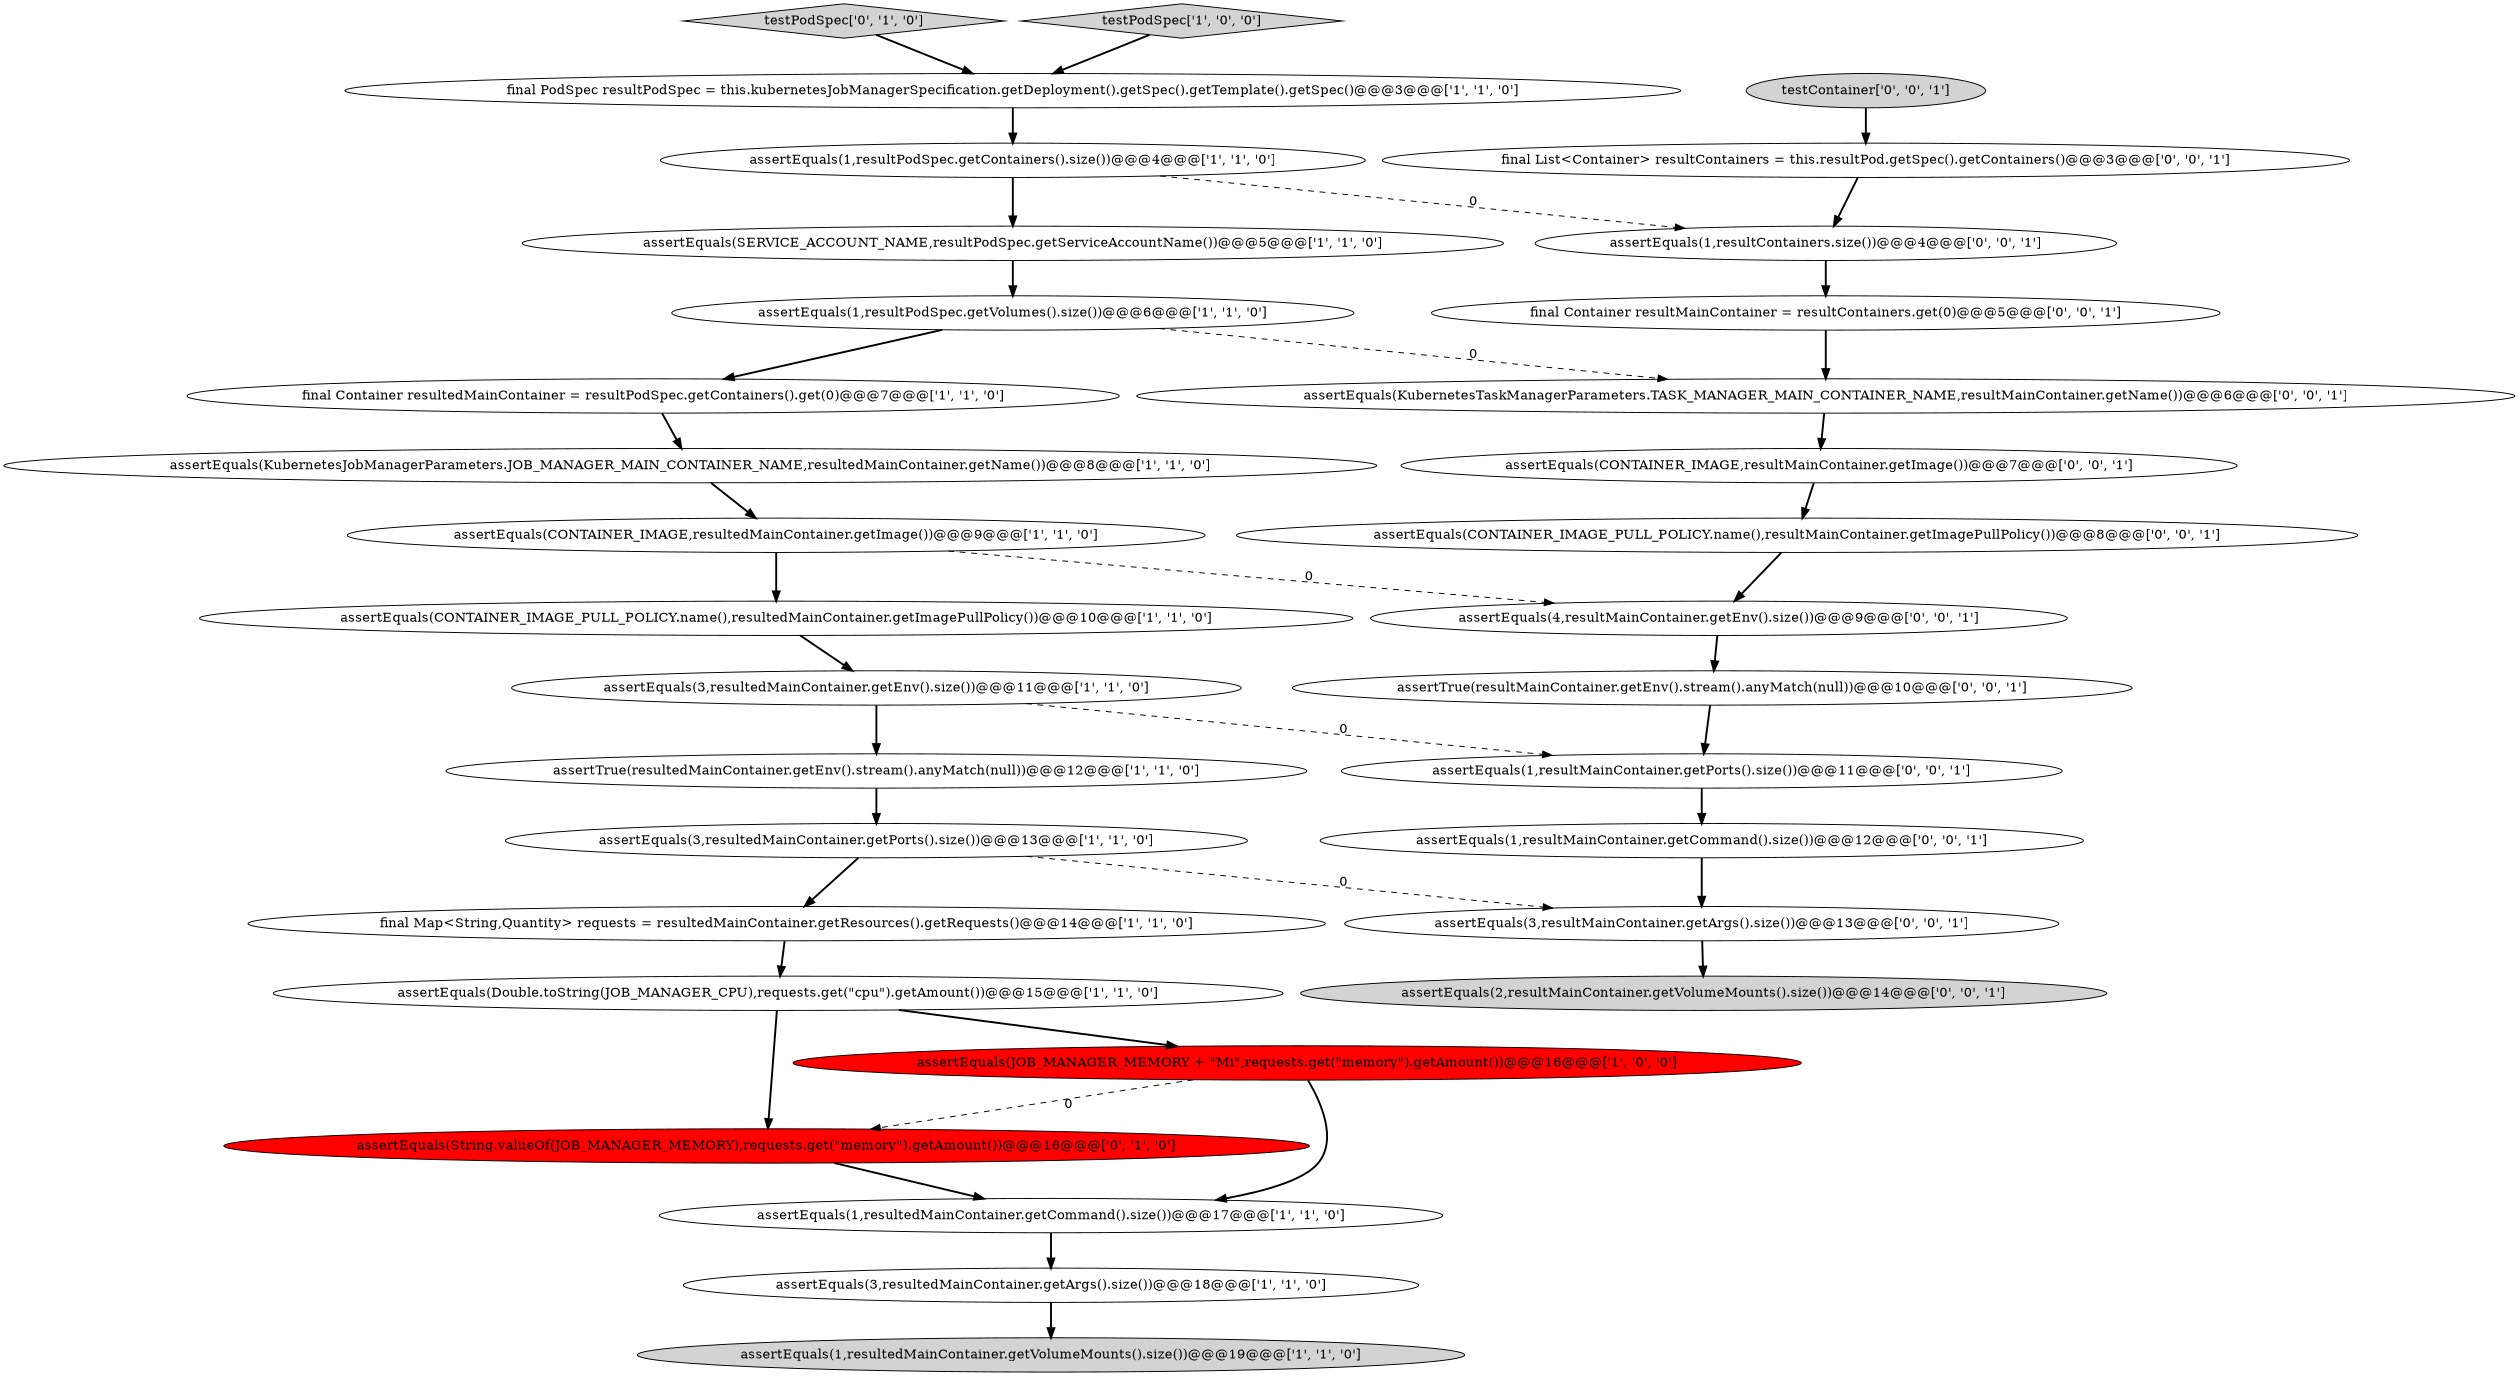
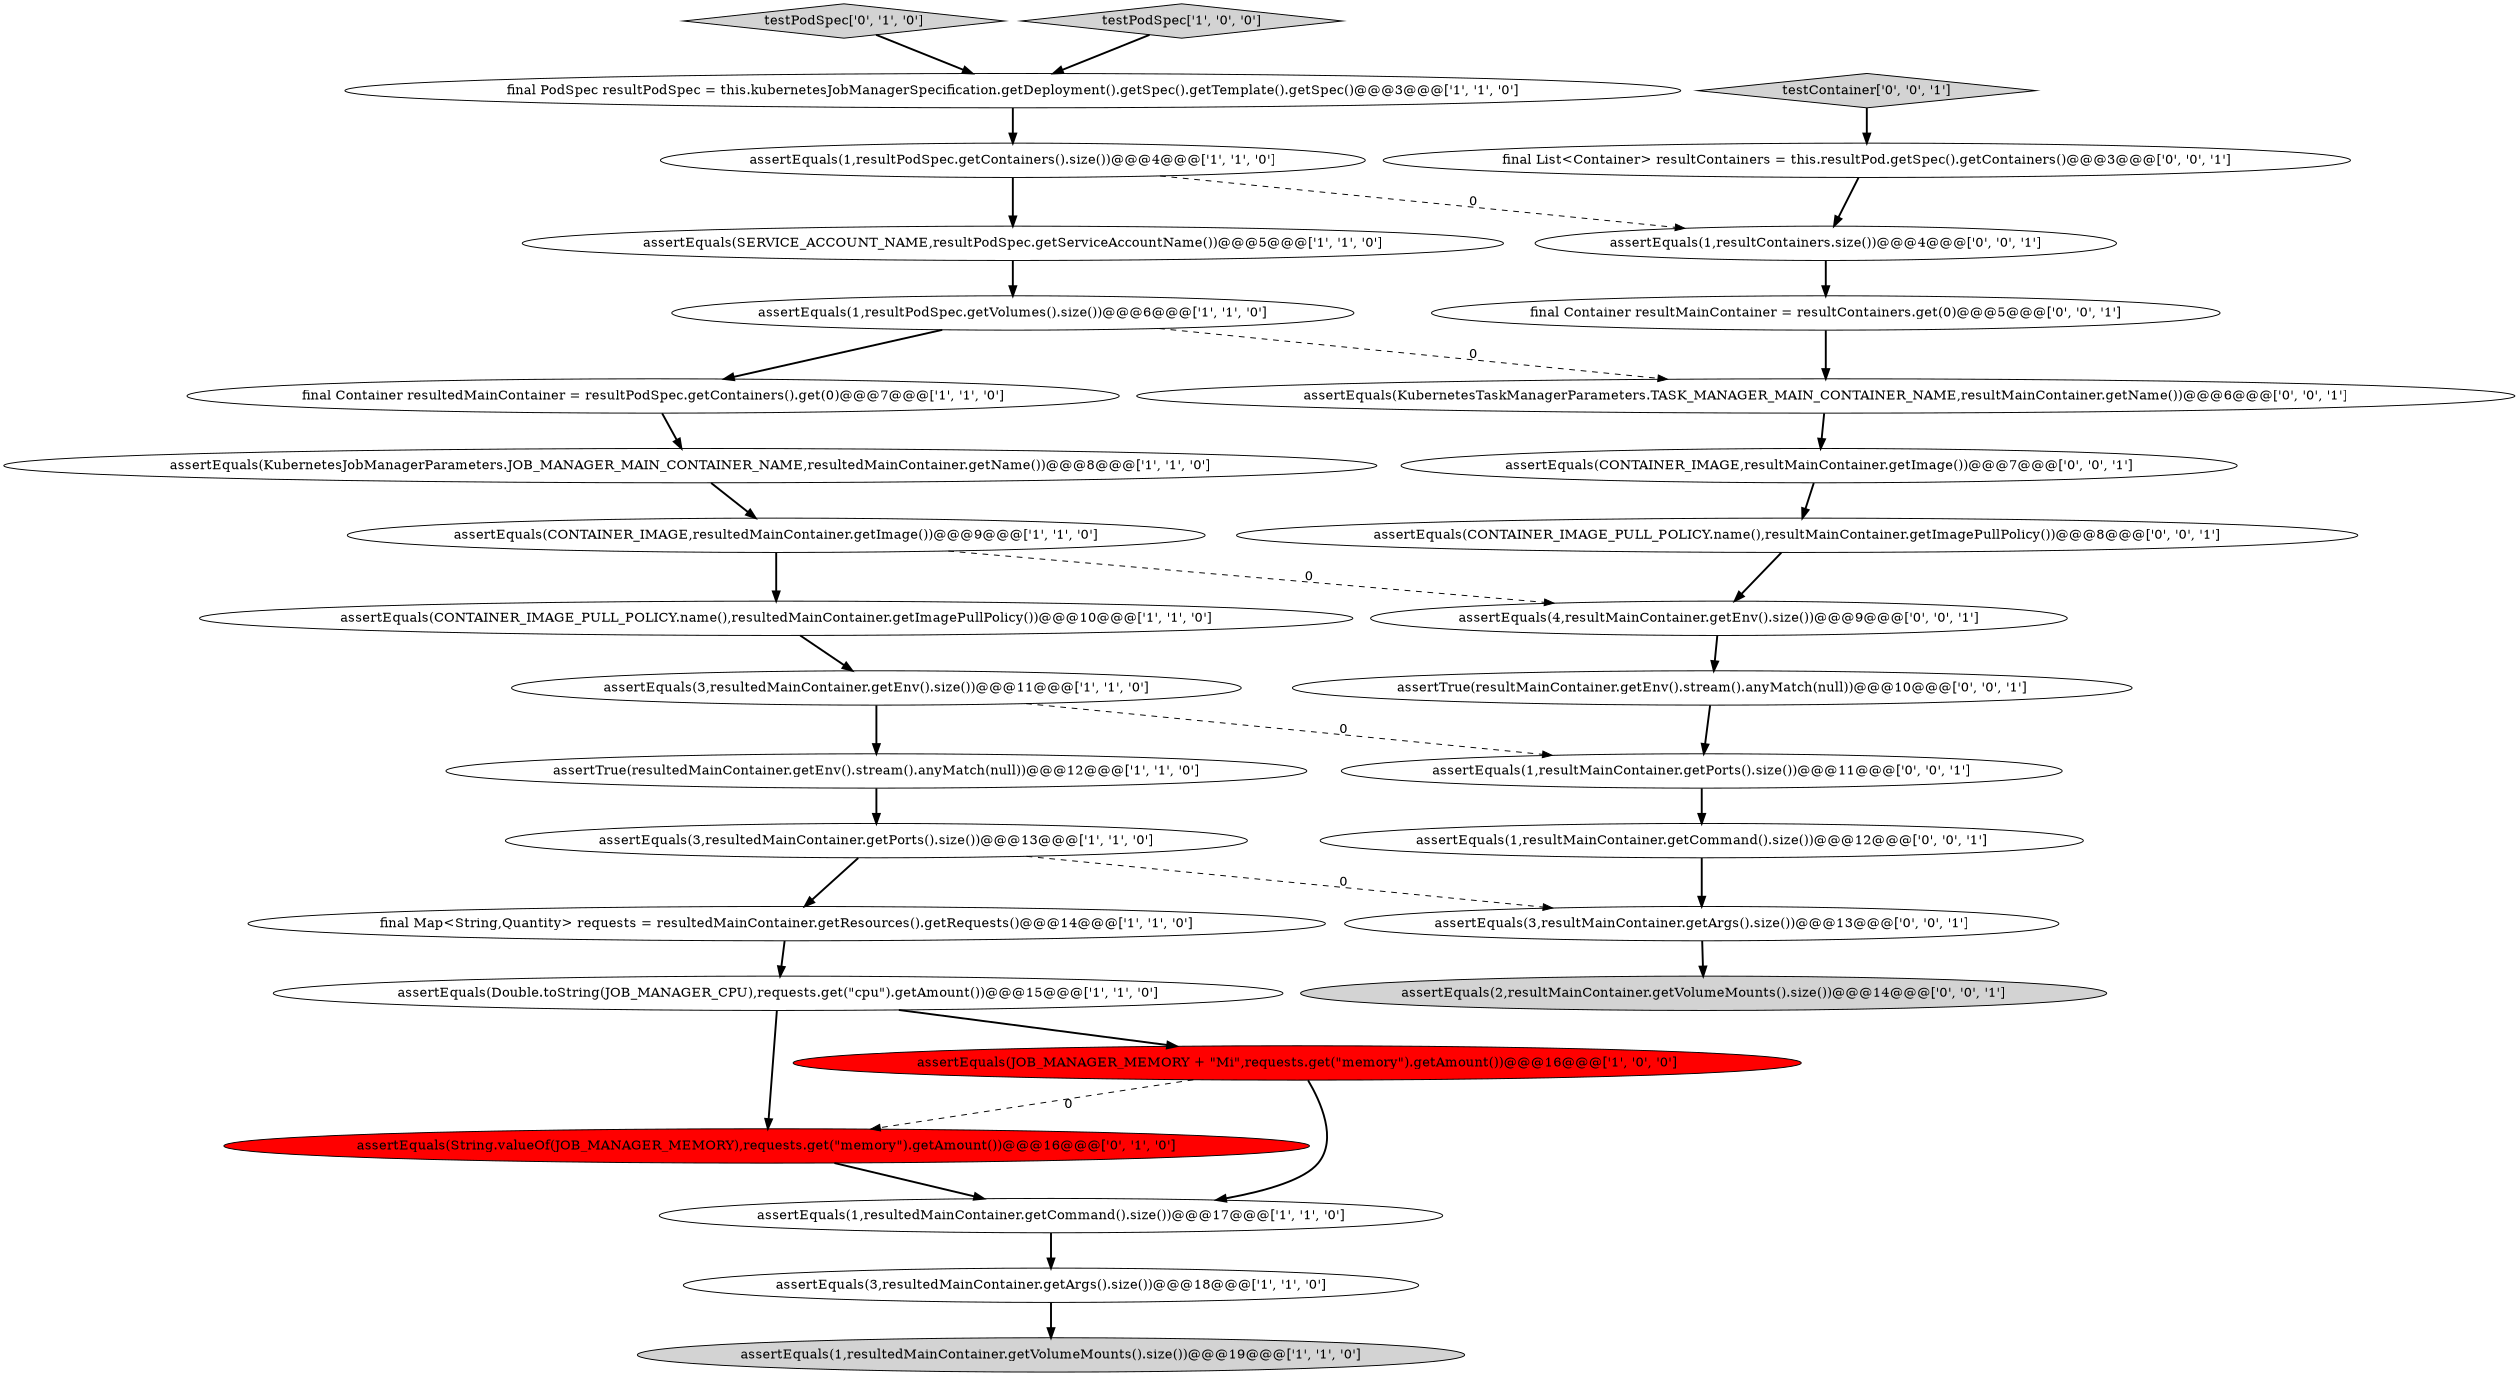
(1866, 91) -> (1867, 91)
